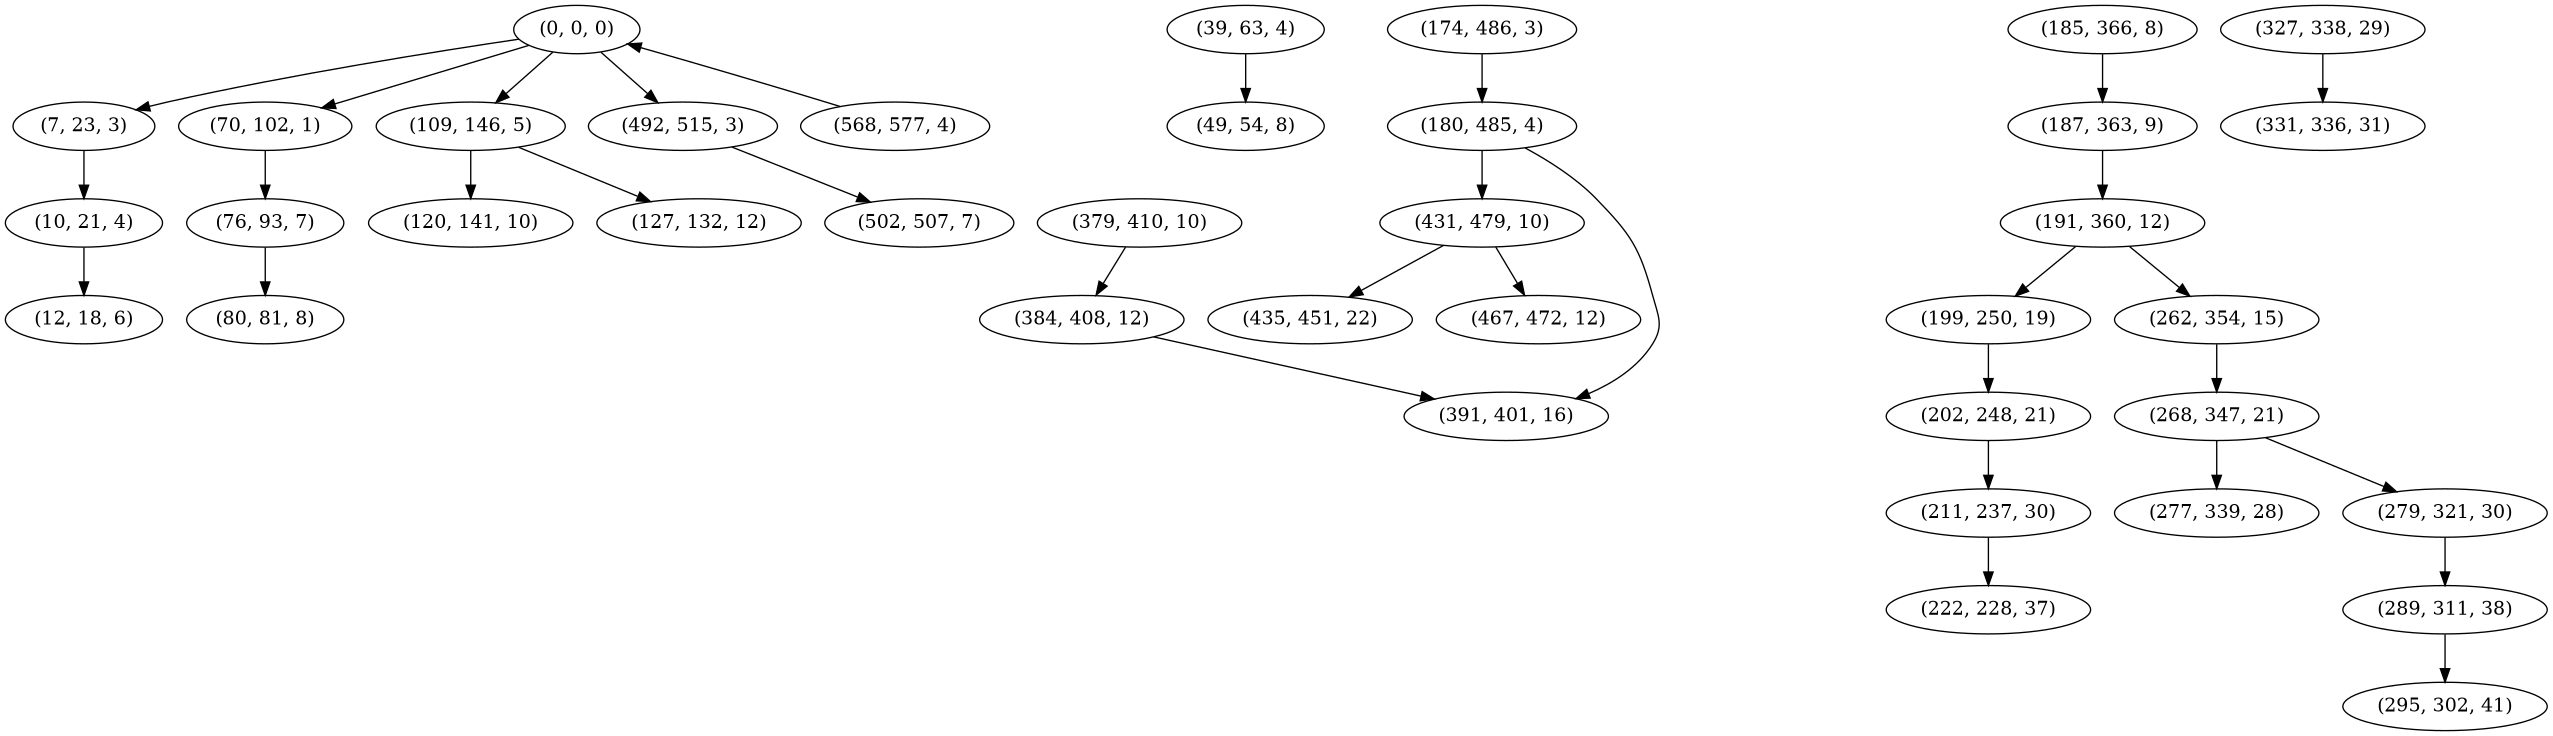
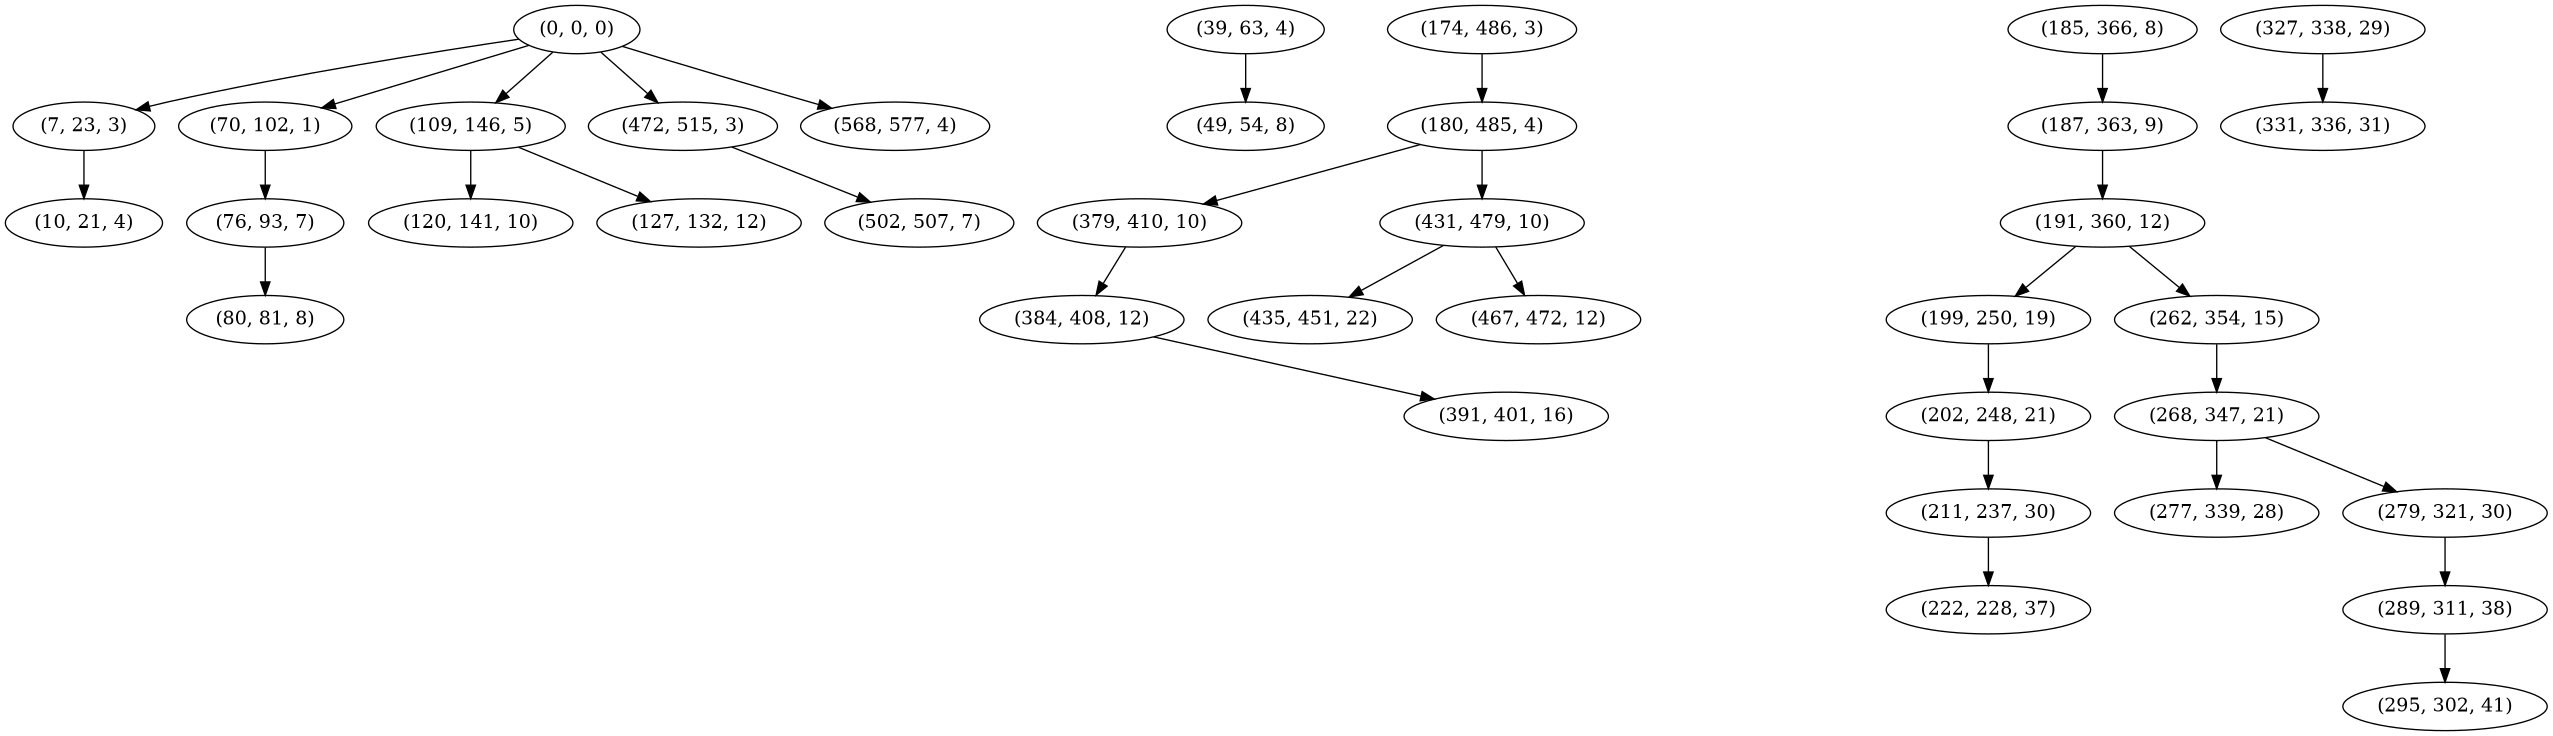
(741, 77) -> (720, 76)
(683, 126) -> (683, 126)
(1642, 263) -> (1318, 173)
(84, 320) -> none
